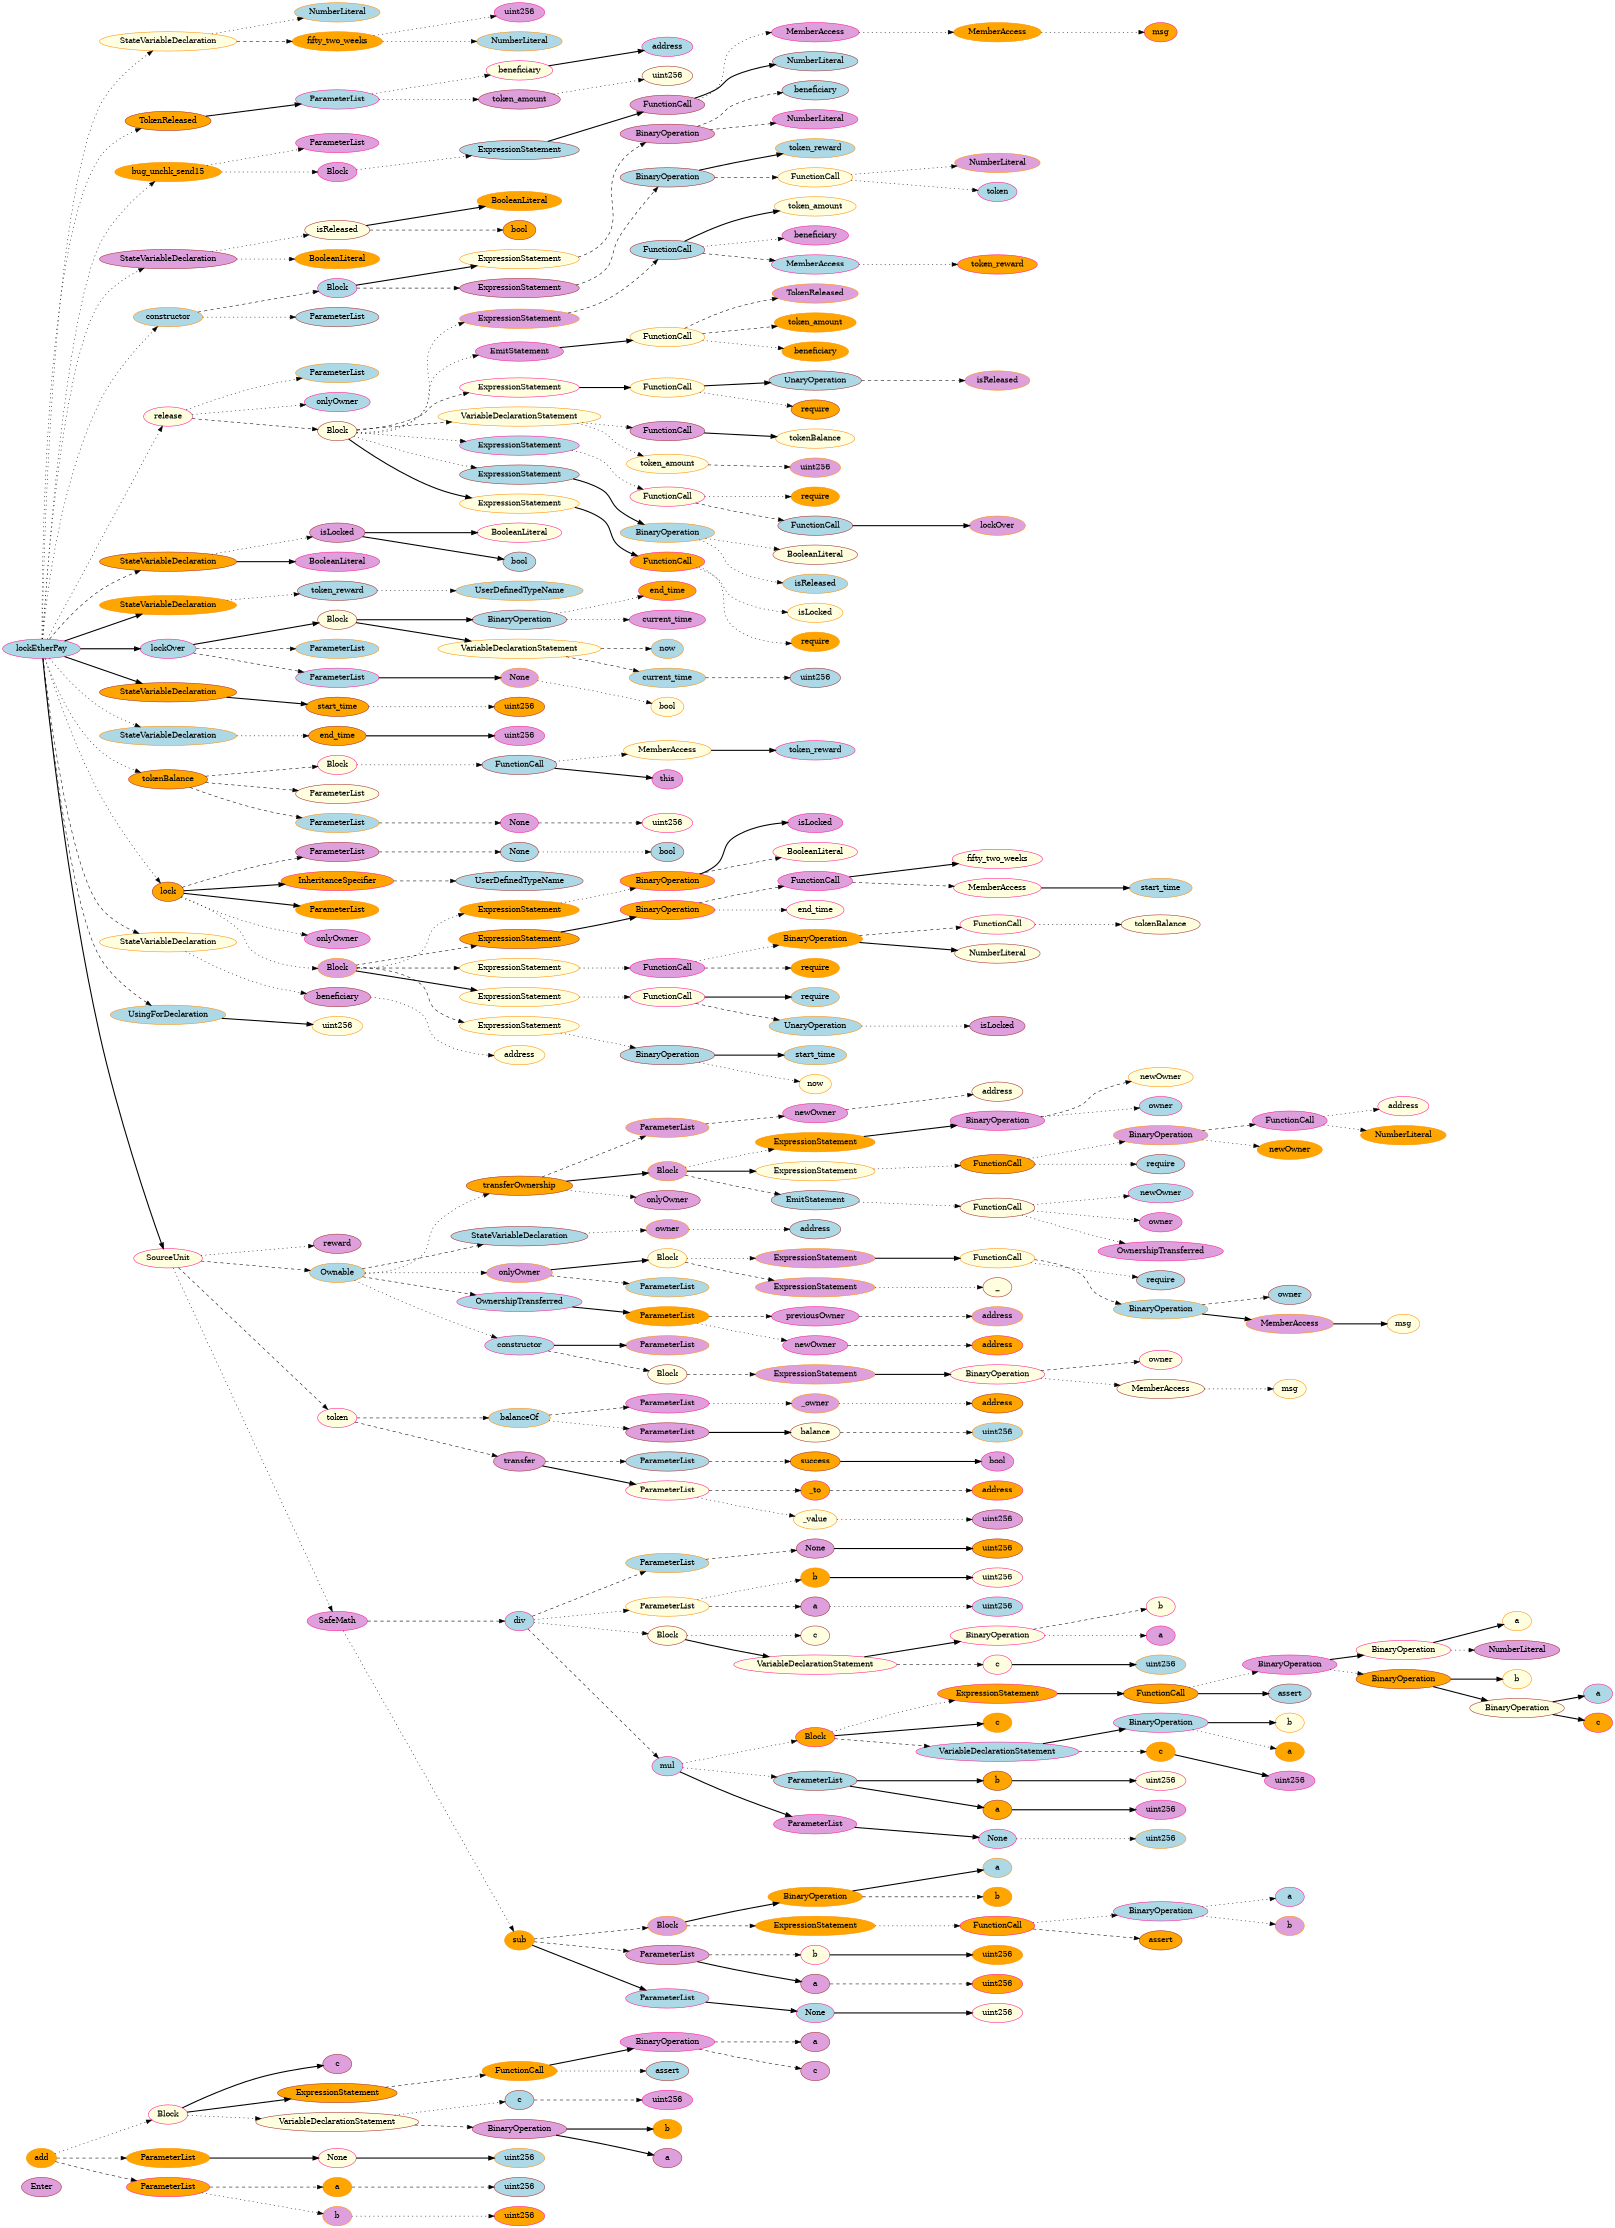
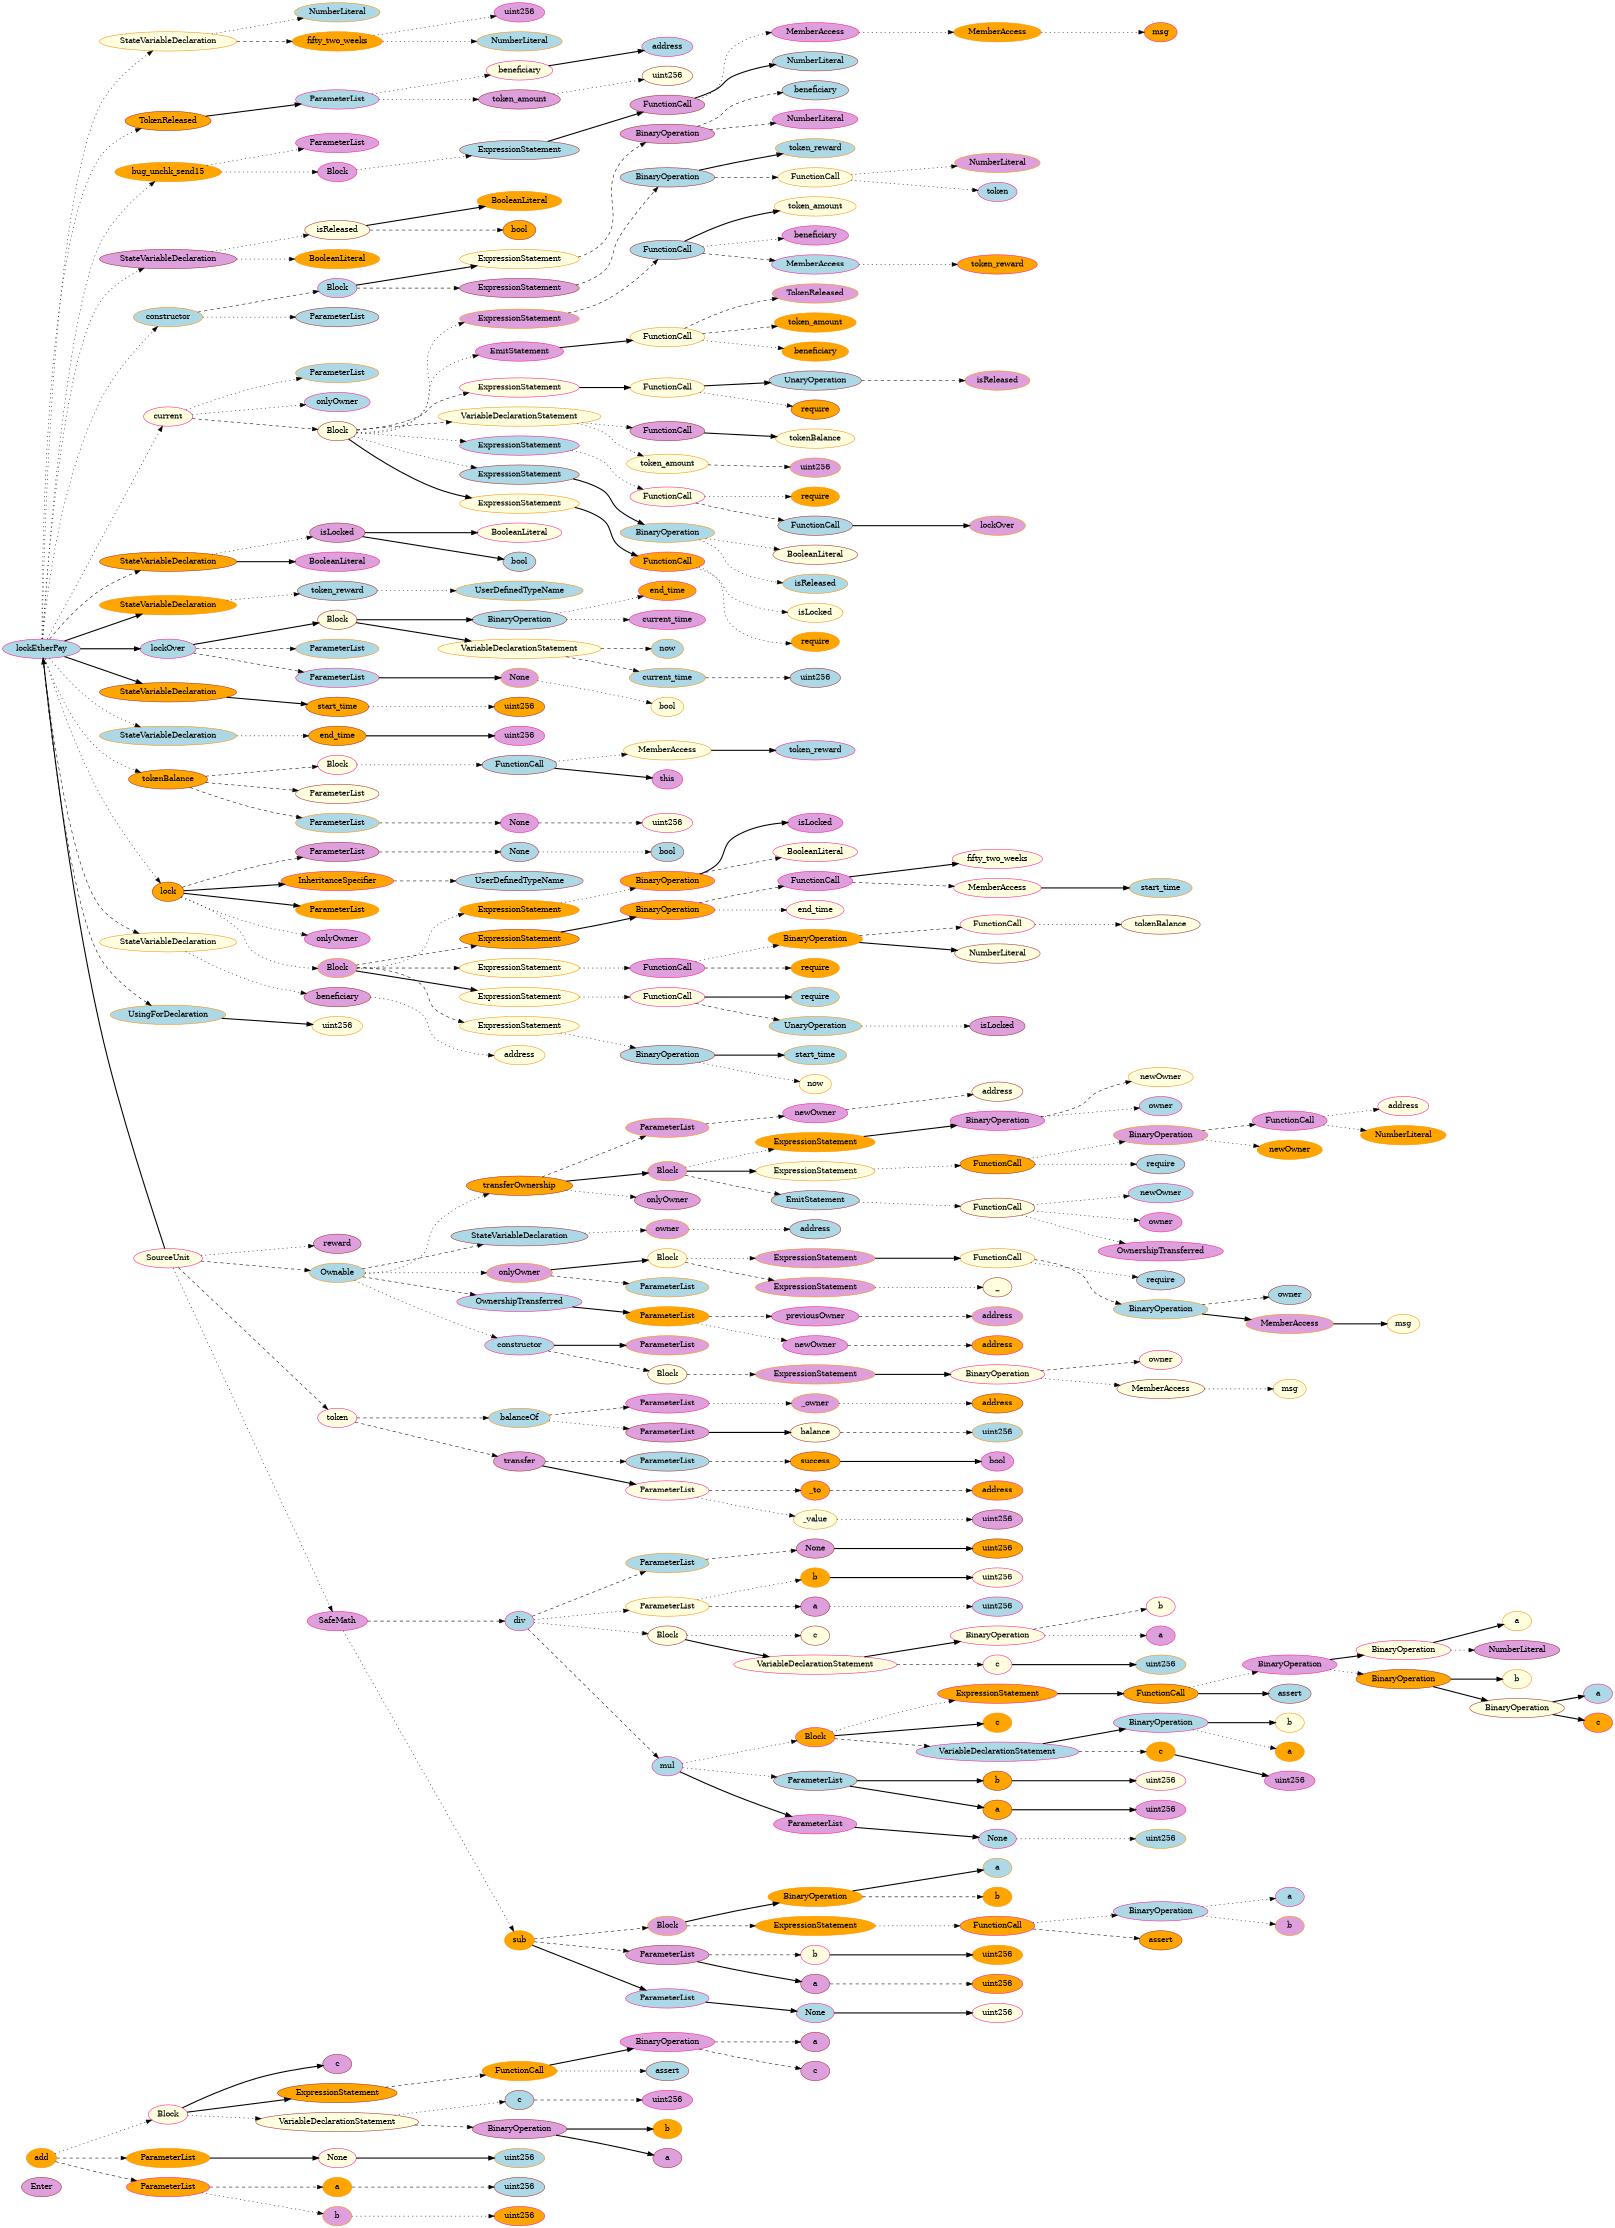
(168, 417) -> (168, 417)
(84, 955) -> (86, 960)
